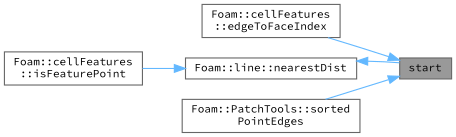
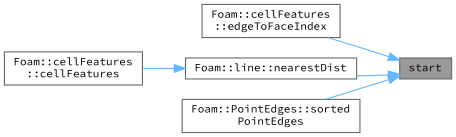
(382, 62) -> (372, 76)
(73, 68) -> (73, 68)
(271, 116) -> (271, 116)
